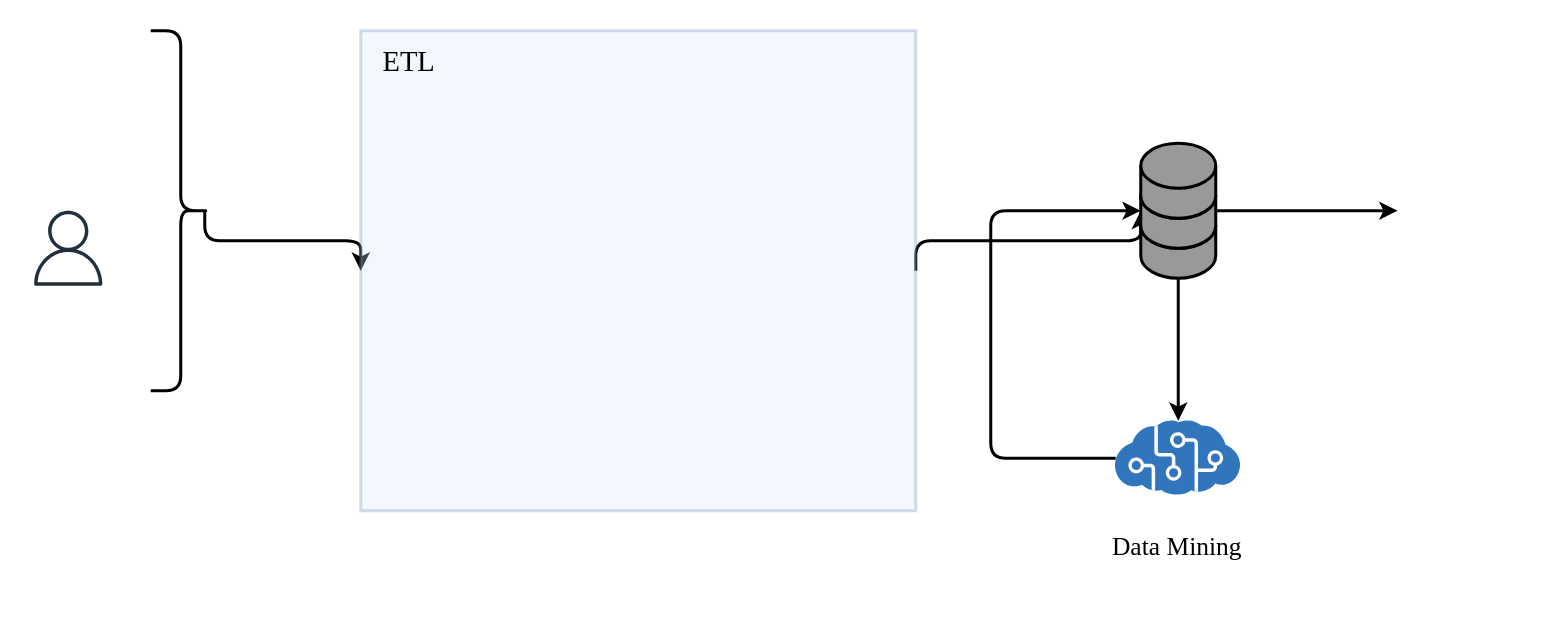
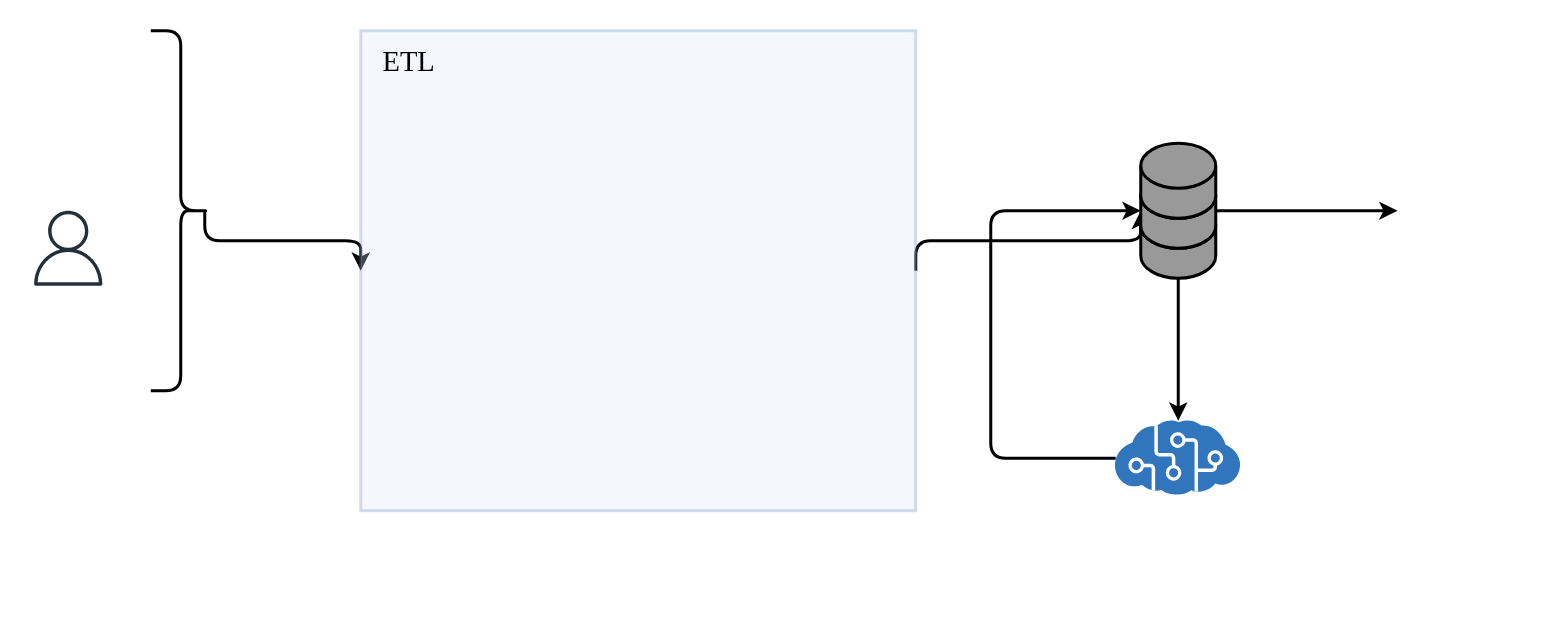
(1178, 548) -> none
